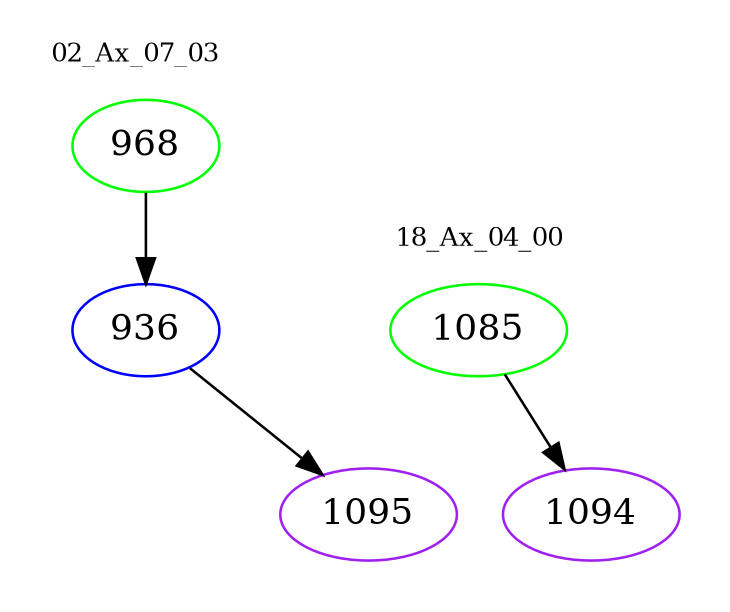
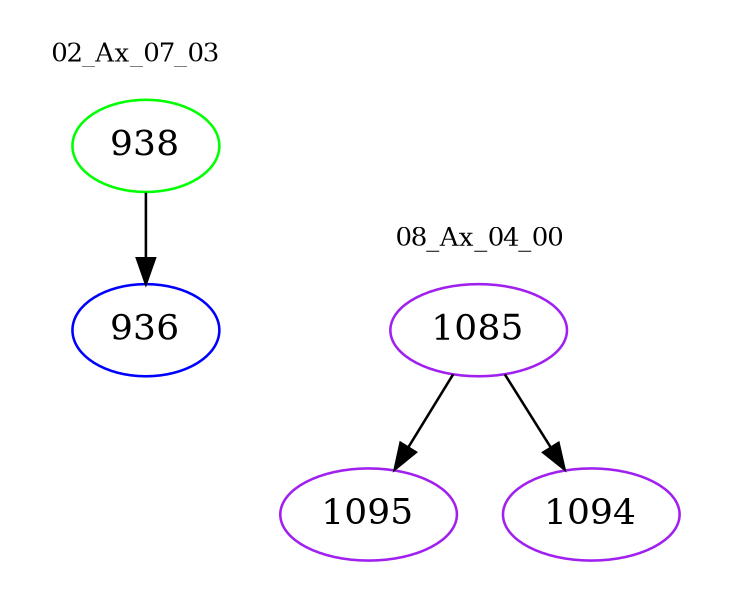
(146, 146) -> (146, 146)
(480, 239) -> (480, 239)
(479, 330) -> (479, 330)
(246, 413) -> (431, 411)
